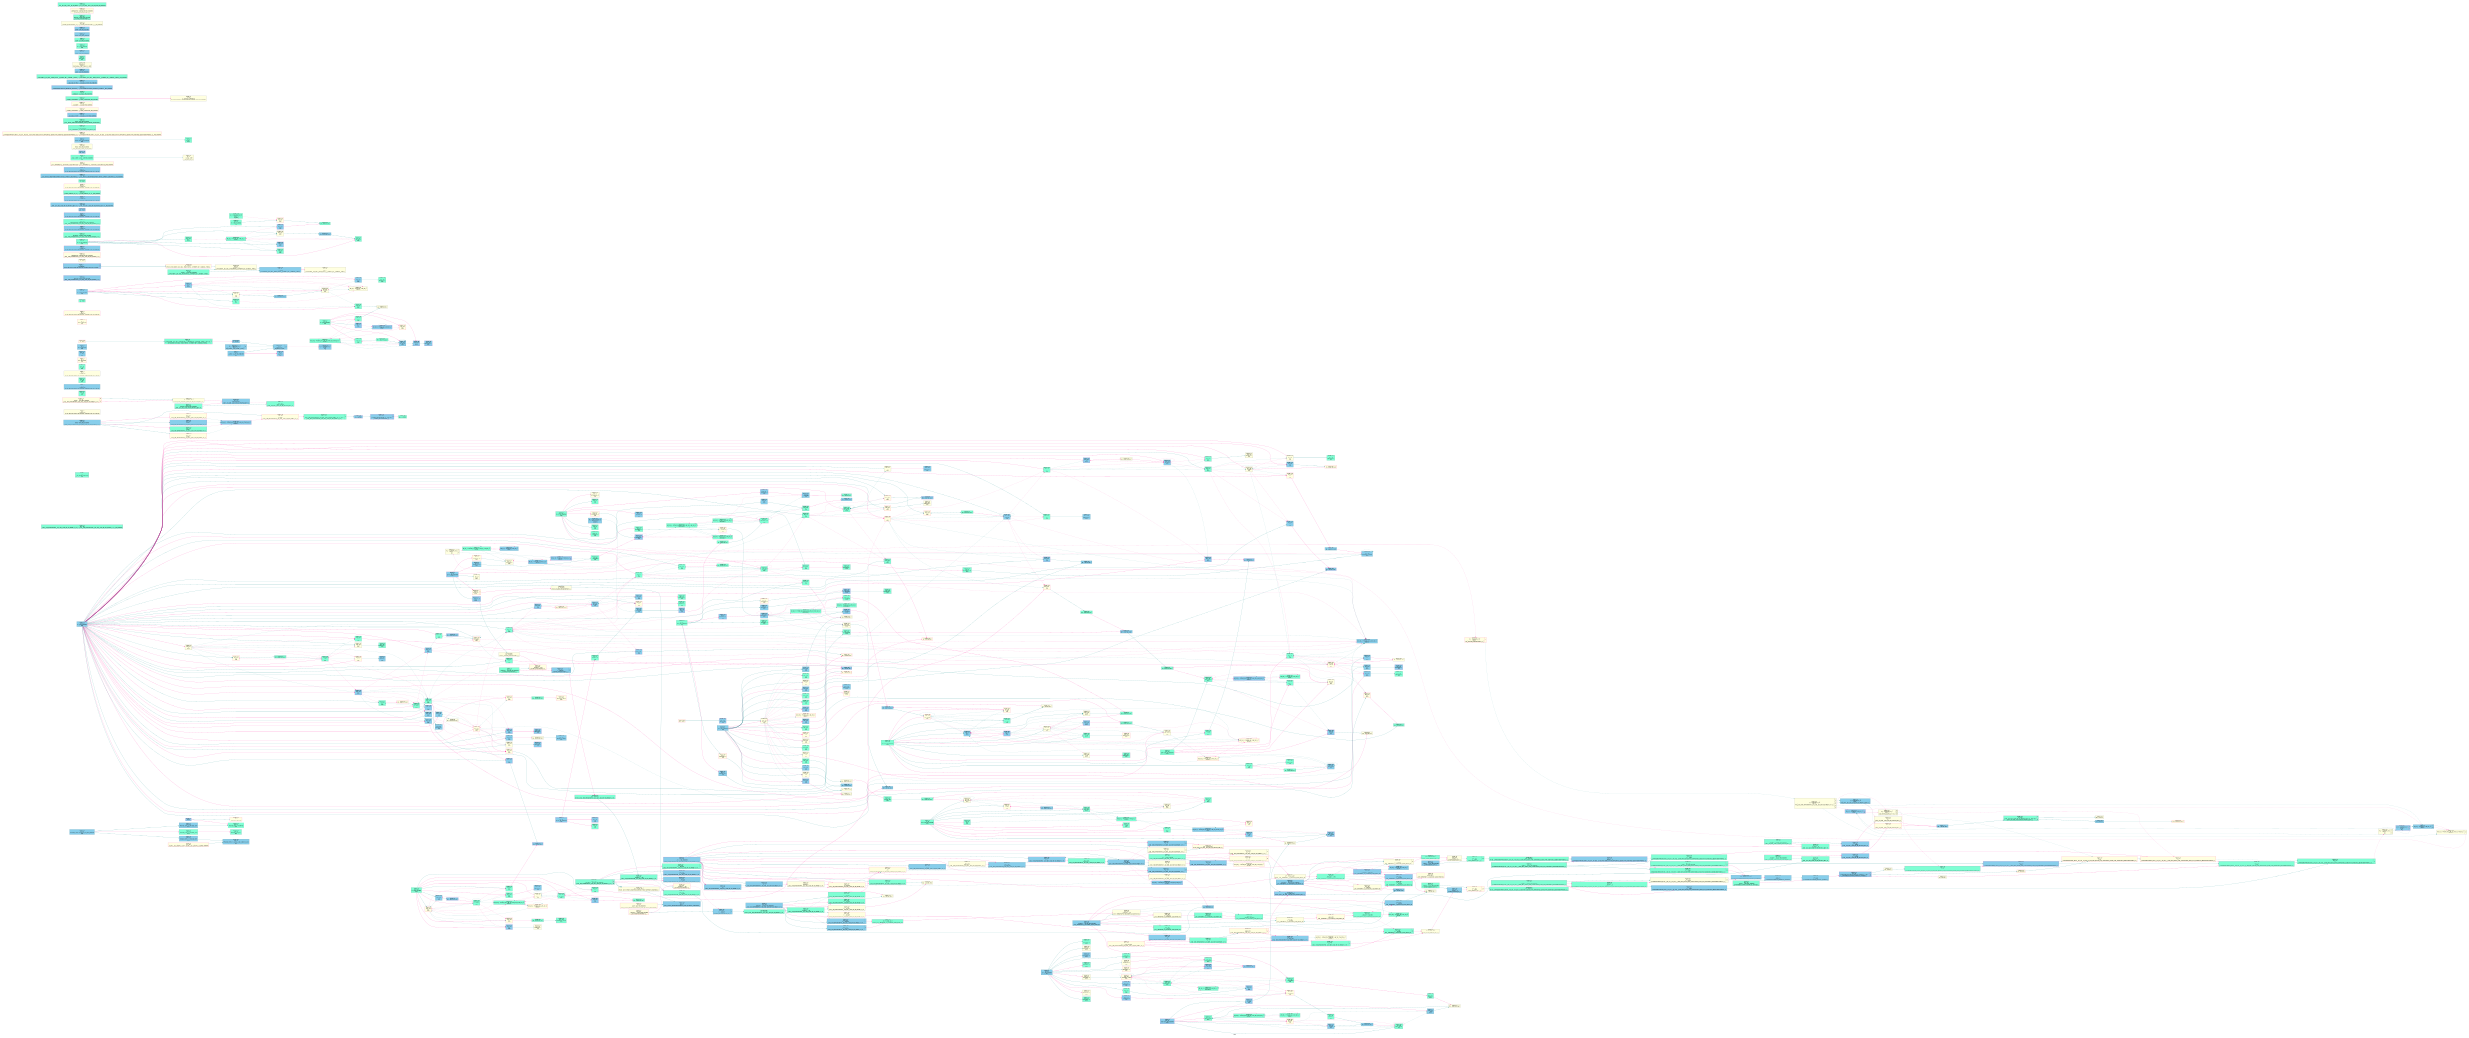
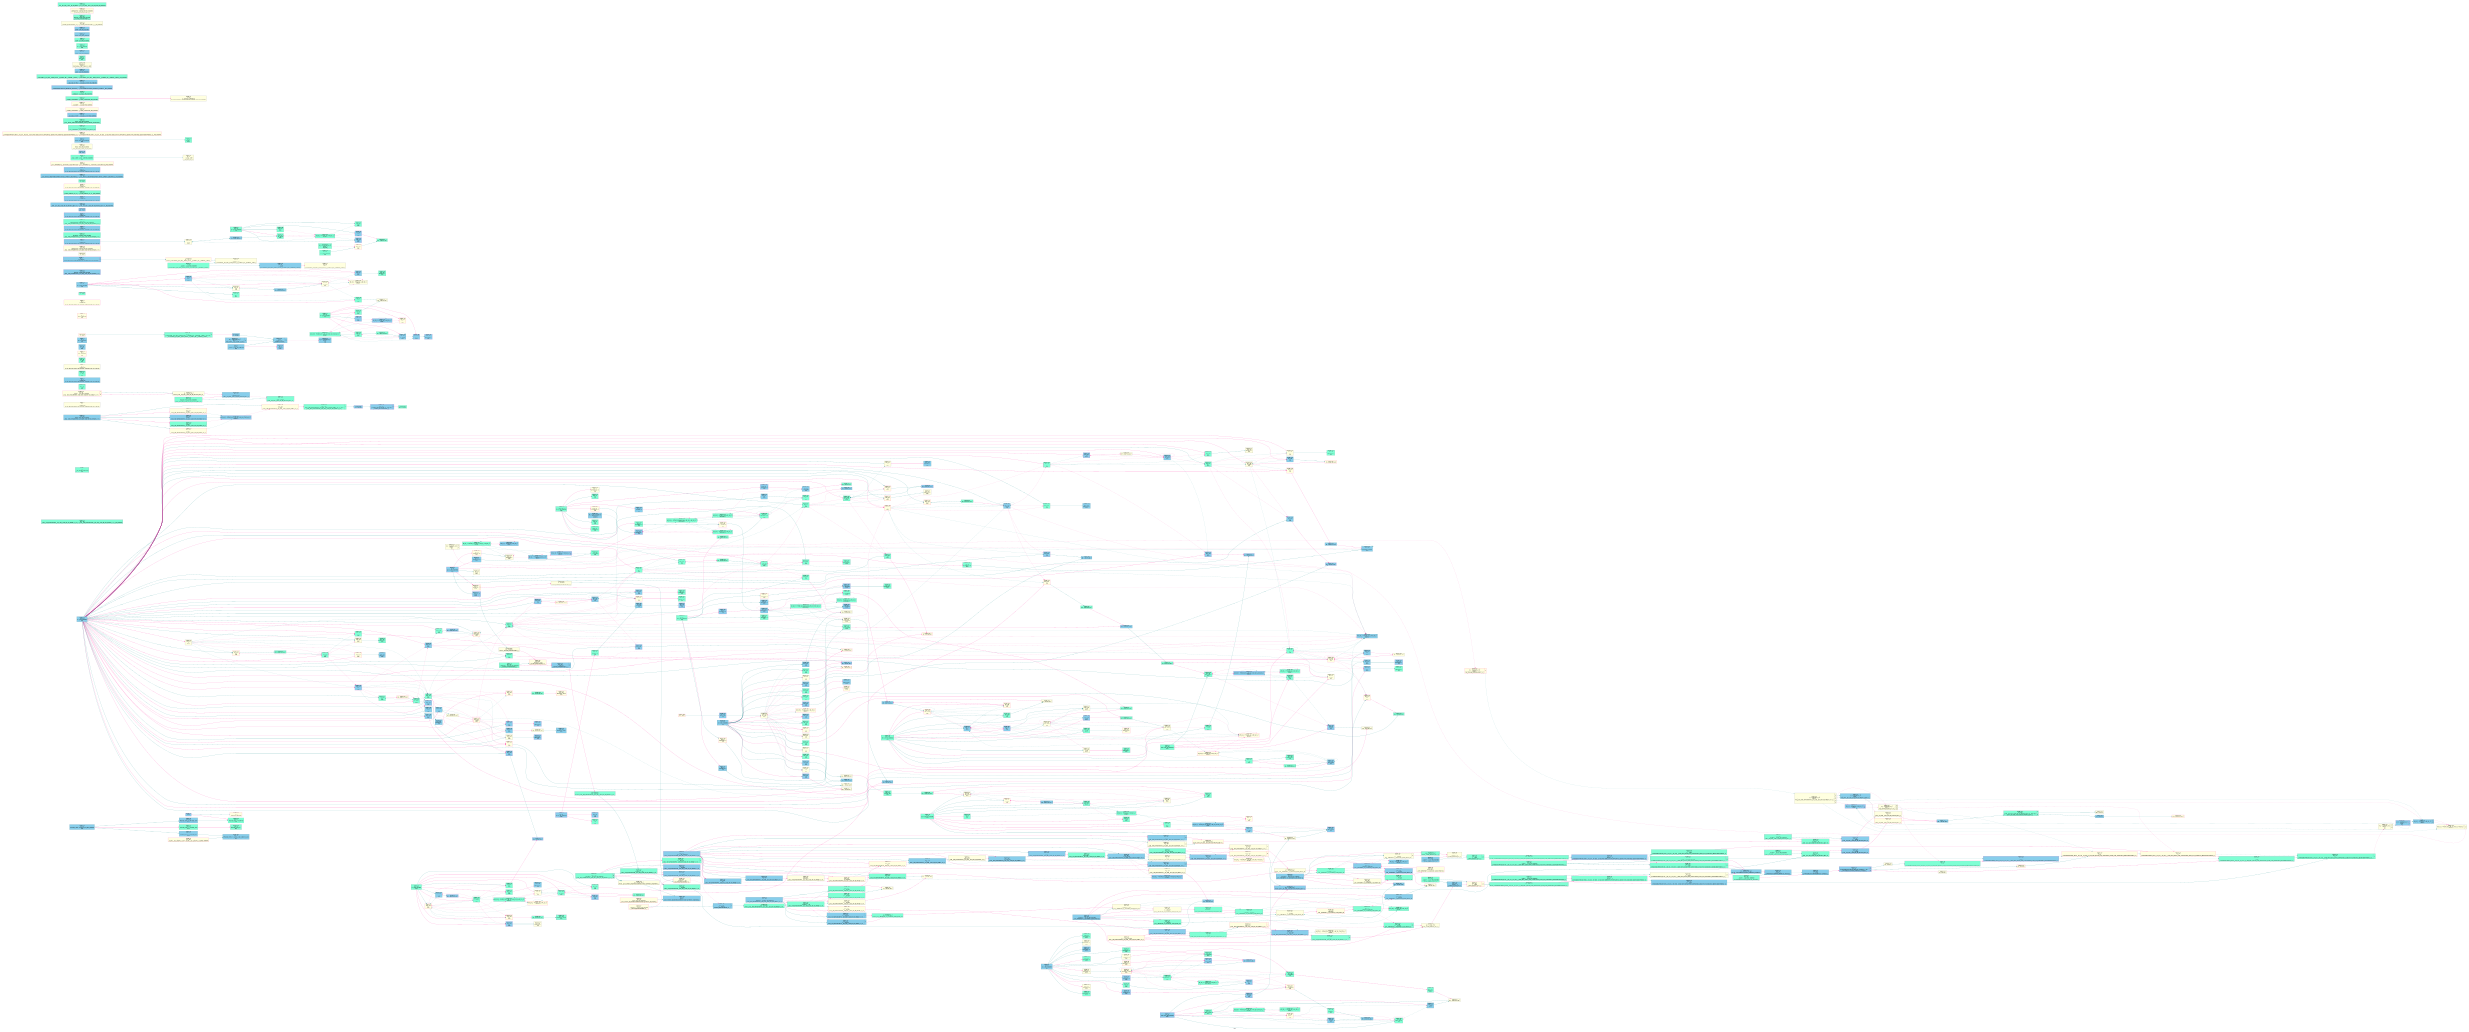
(181, 233) -> (142, 242)
